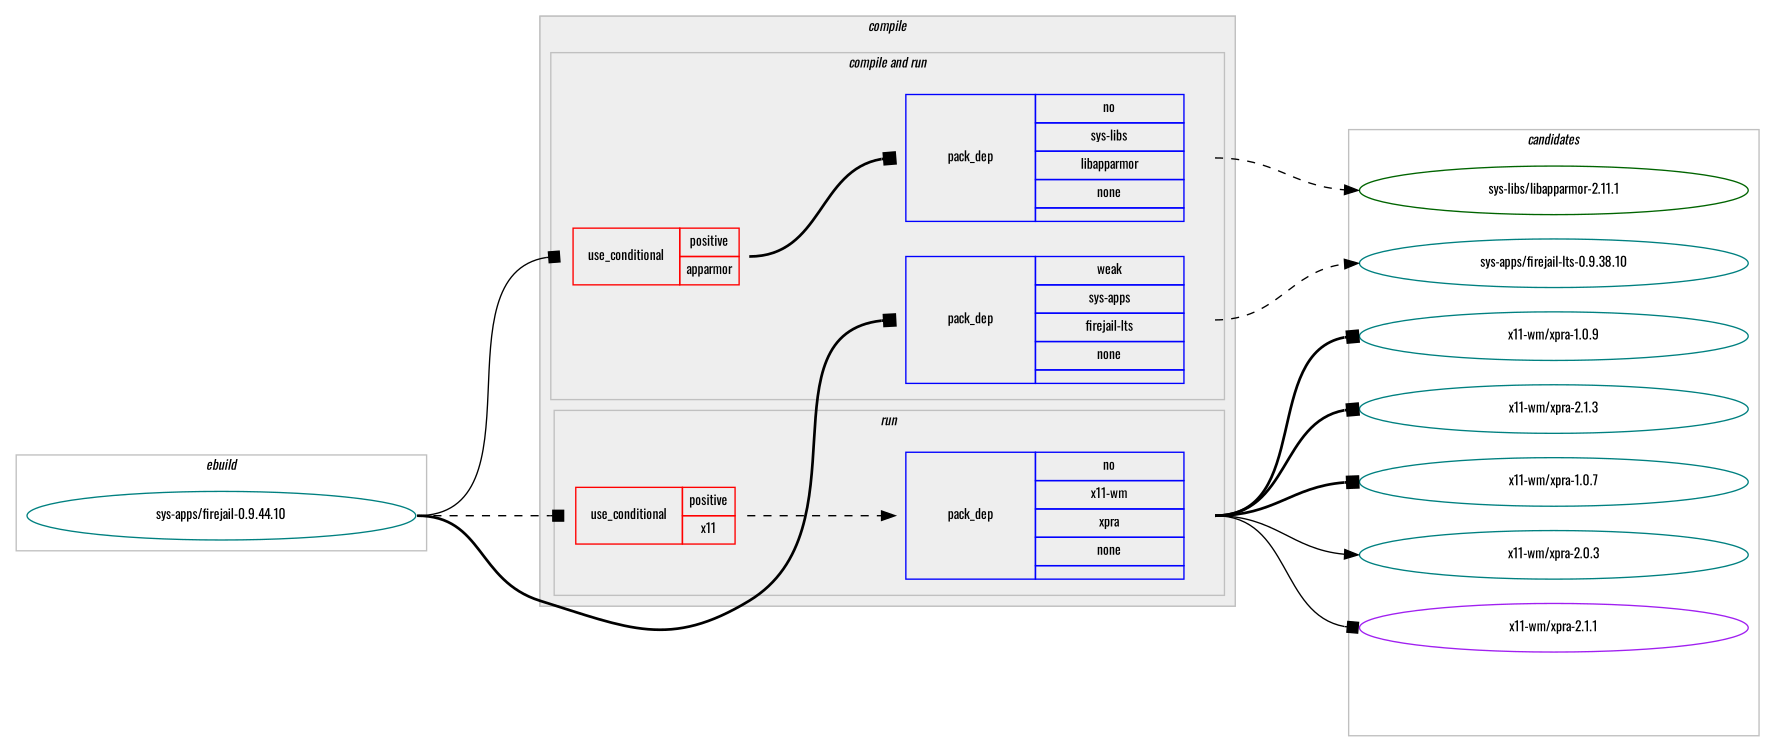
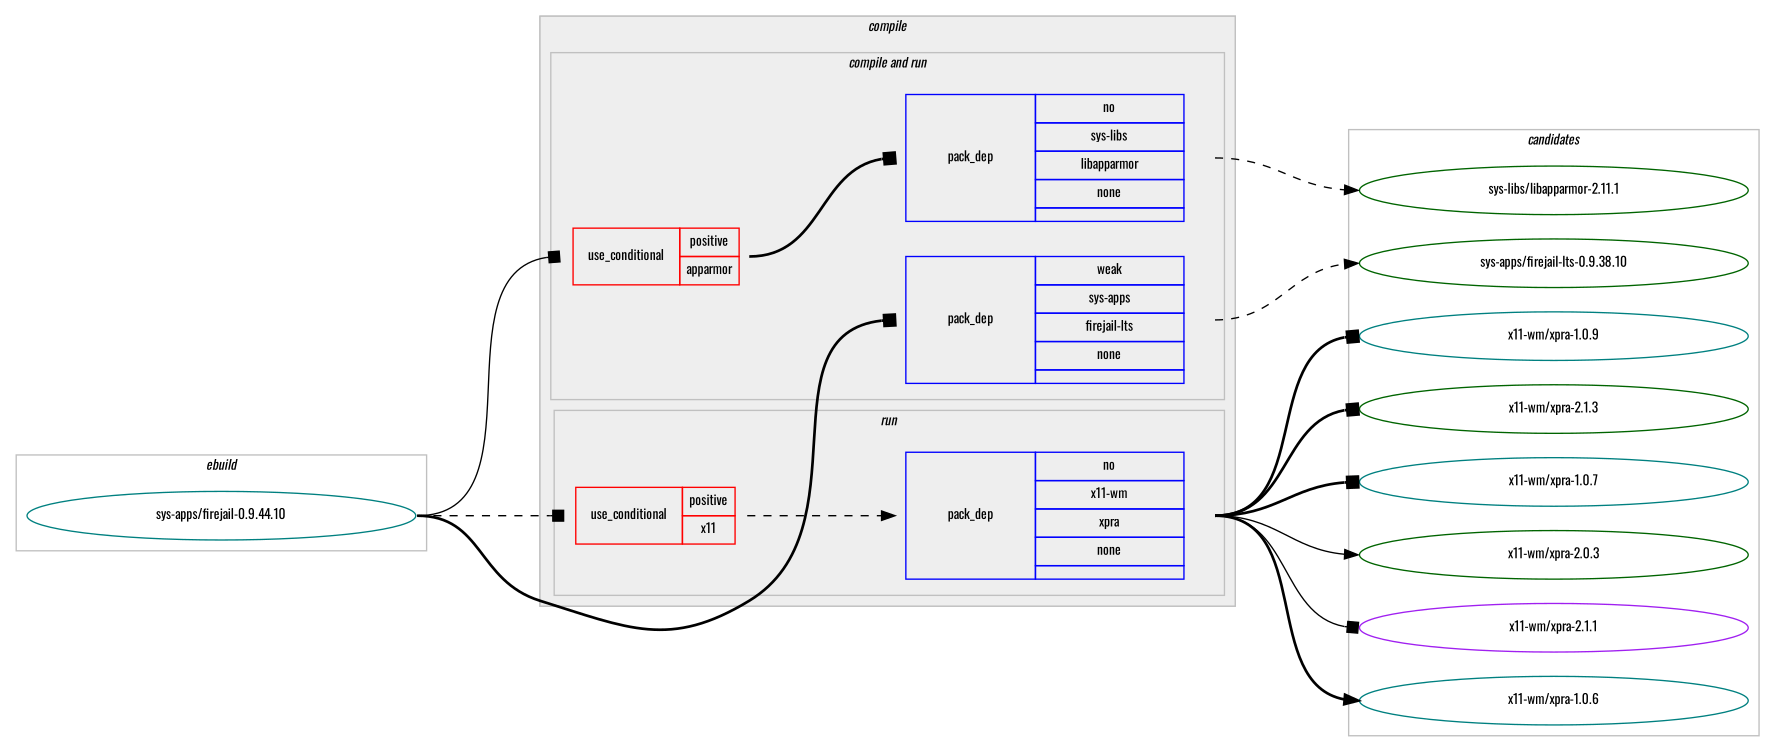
(1554, 263) -> (1554, 263)
(1554, 409) -> (1554, 409)
(1554, 555) -> (1554, 555)
none -> (1554, 701)
